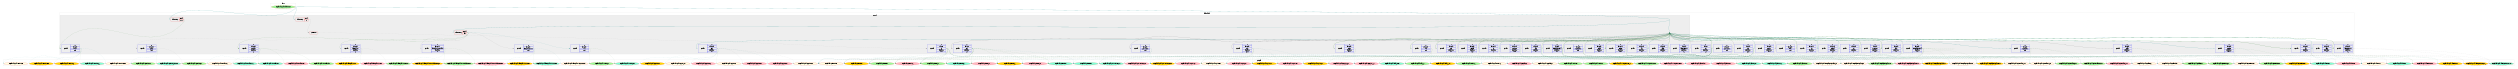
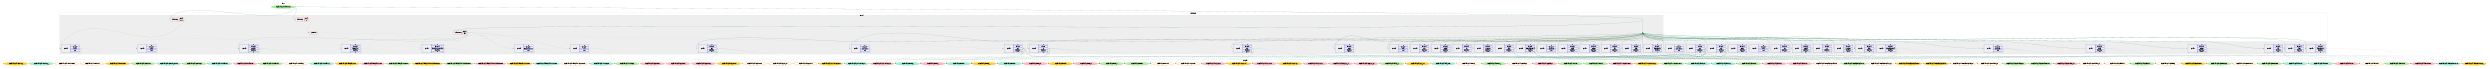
(1443, 64) -> (1418, 64)
(1908, 64) -> none
(2450, 64) -> (2398, 64)
